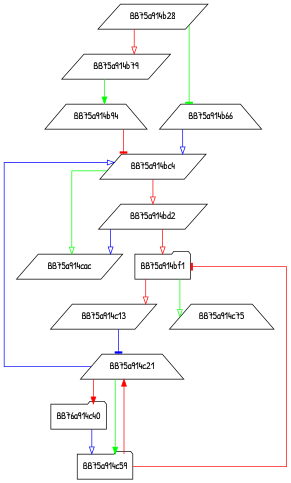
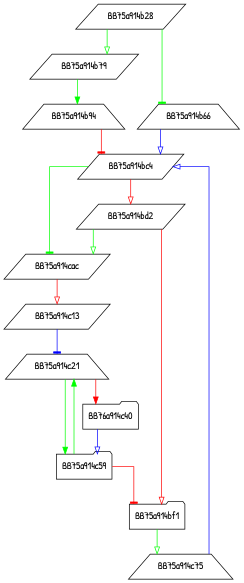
(134, 38) -> (107, 38)
(72, 191) -> (50, 189)
(111, 238) -> (93, 238)
(4, 256) -> (209, 346)
(146, 288) -> (57, 288)
(124, 420) -> (74, 420)
